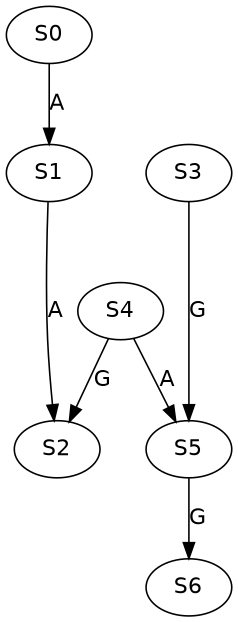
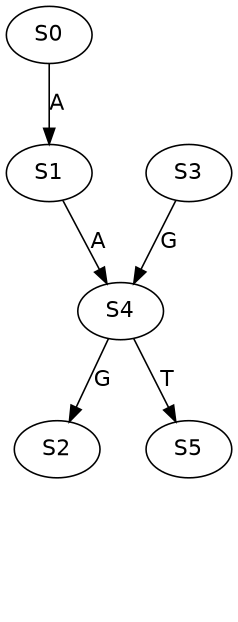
(47, 303) -> (81, 235)
(189, 303) -> (158, 235)
(167, 380) -> (167, 380)
(189, 587) -> none
